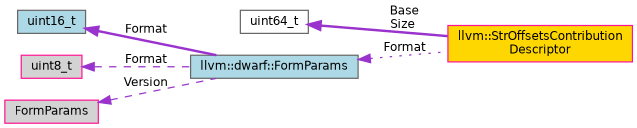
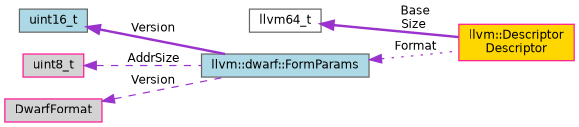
(274, 22) -> (285, 21)
(144, 30) -> (152, 29)
(540, 44) -> (517, 42)
(144, 60) -> (152, 59)
(52, 112) -> (53, 110)
